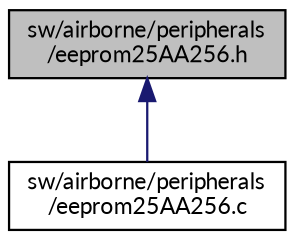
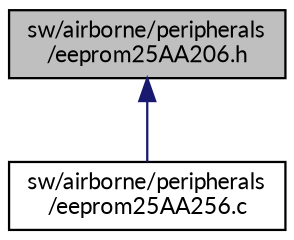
(147, 44) -> (147, 44)
